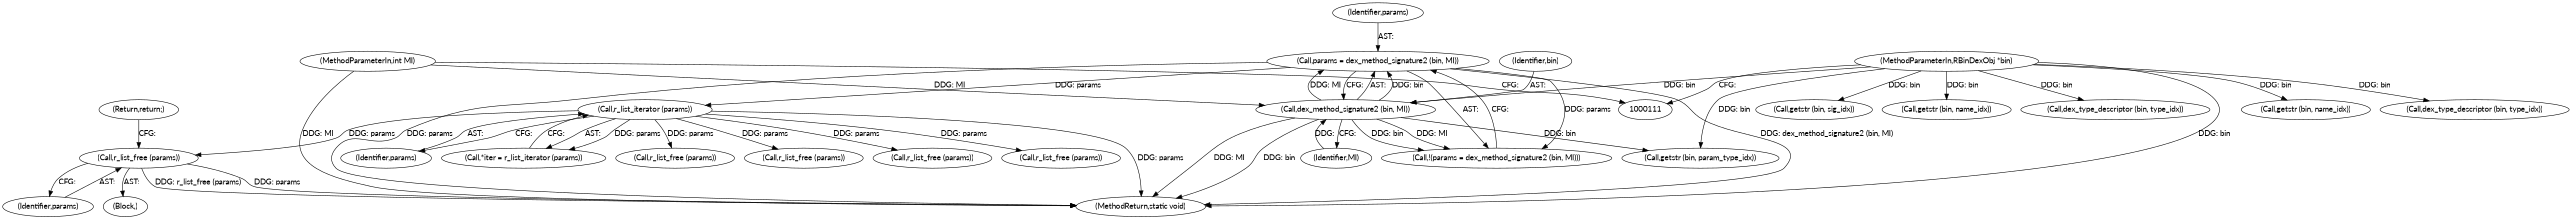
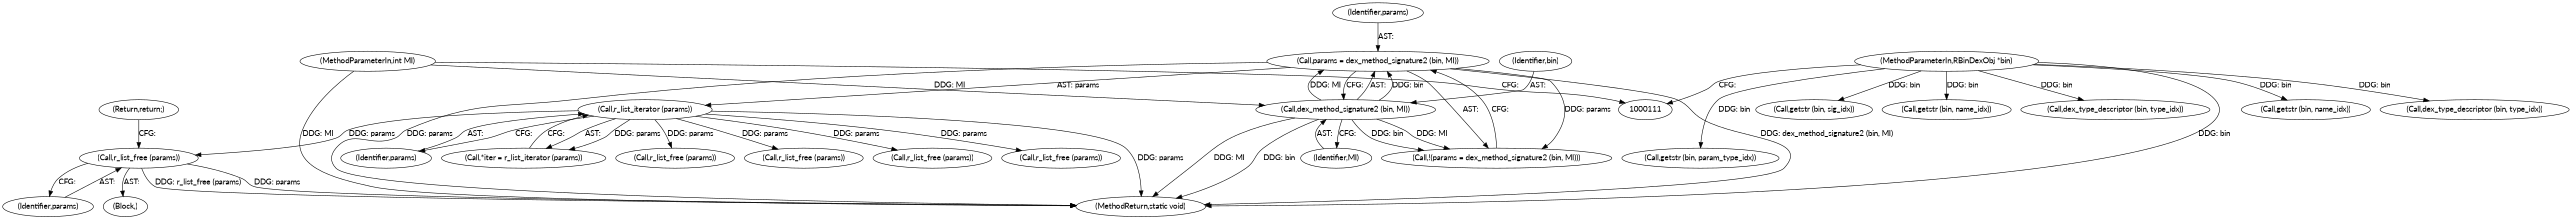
(1643, 83) -> none
(1078, 85) -> (1078, 85)
(1326, 134) -> (1326, 134)
(1522, 134) -> none
